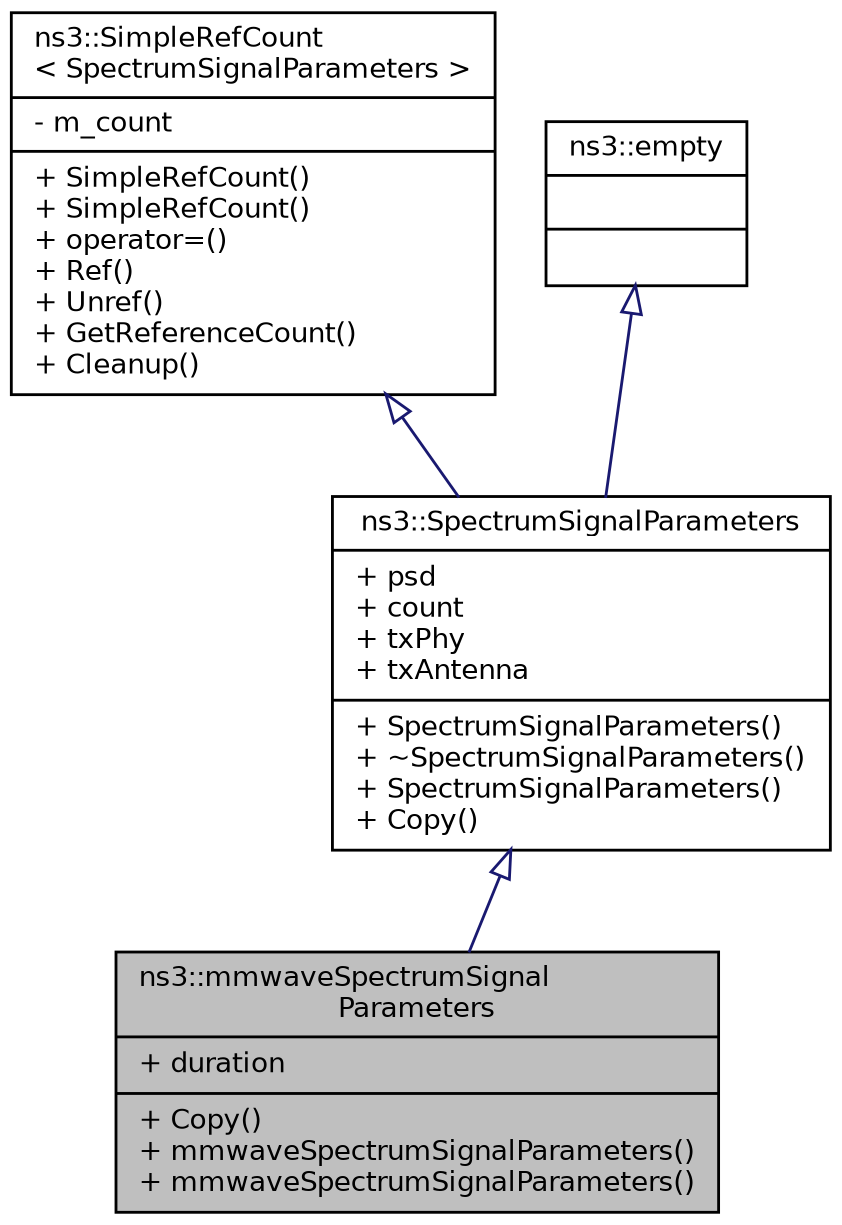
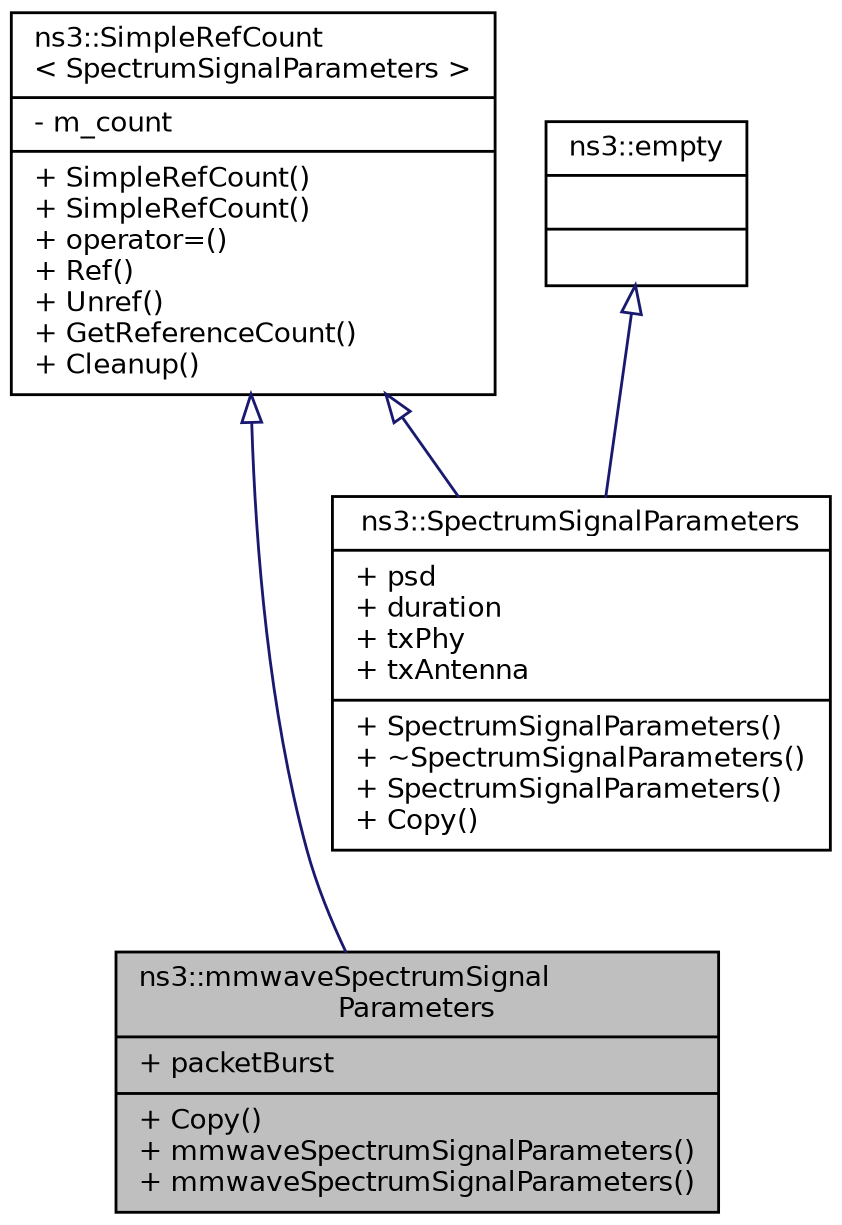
(410, 608) -> (429, 608)
(484, 914) -> (275, 693)
(212, 1064) -> (238, 1064)
